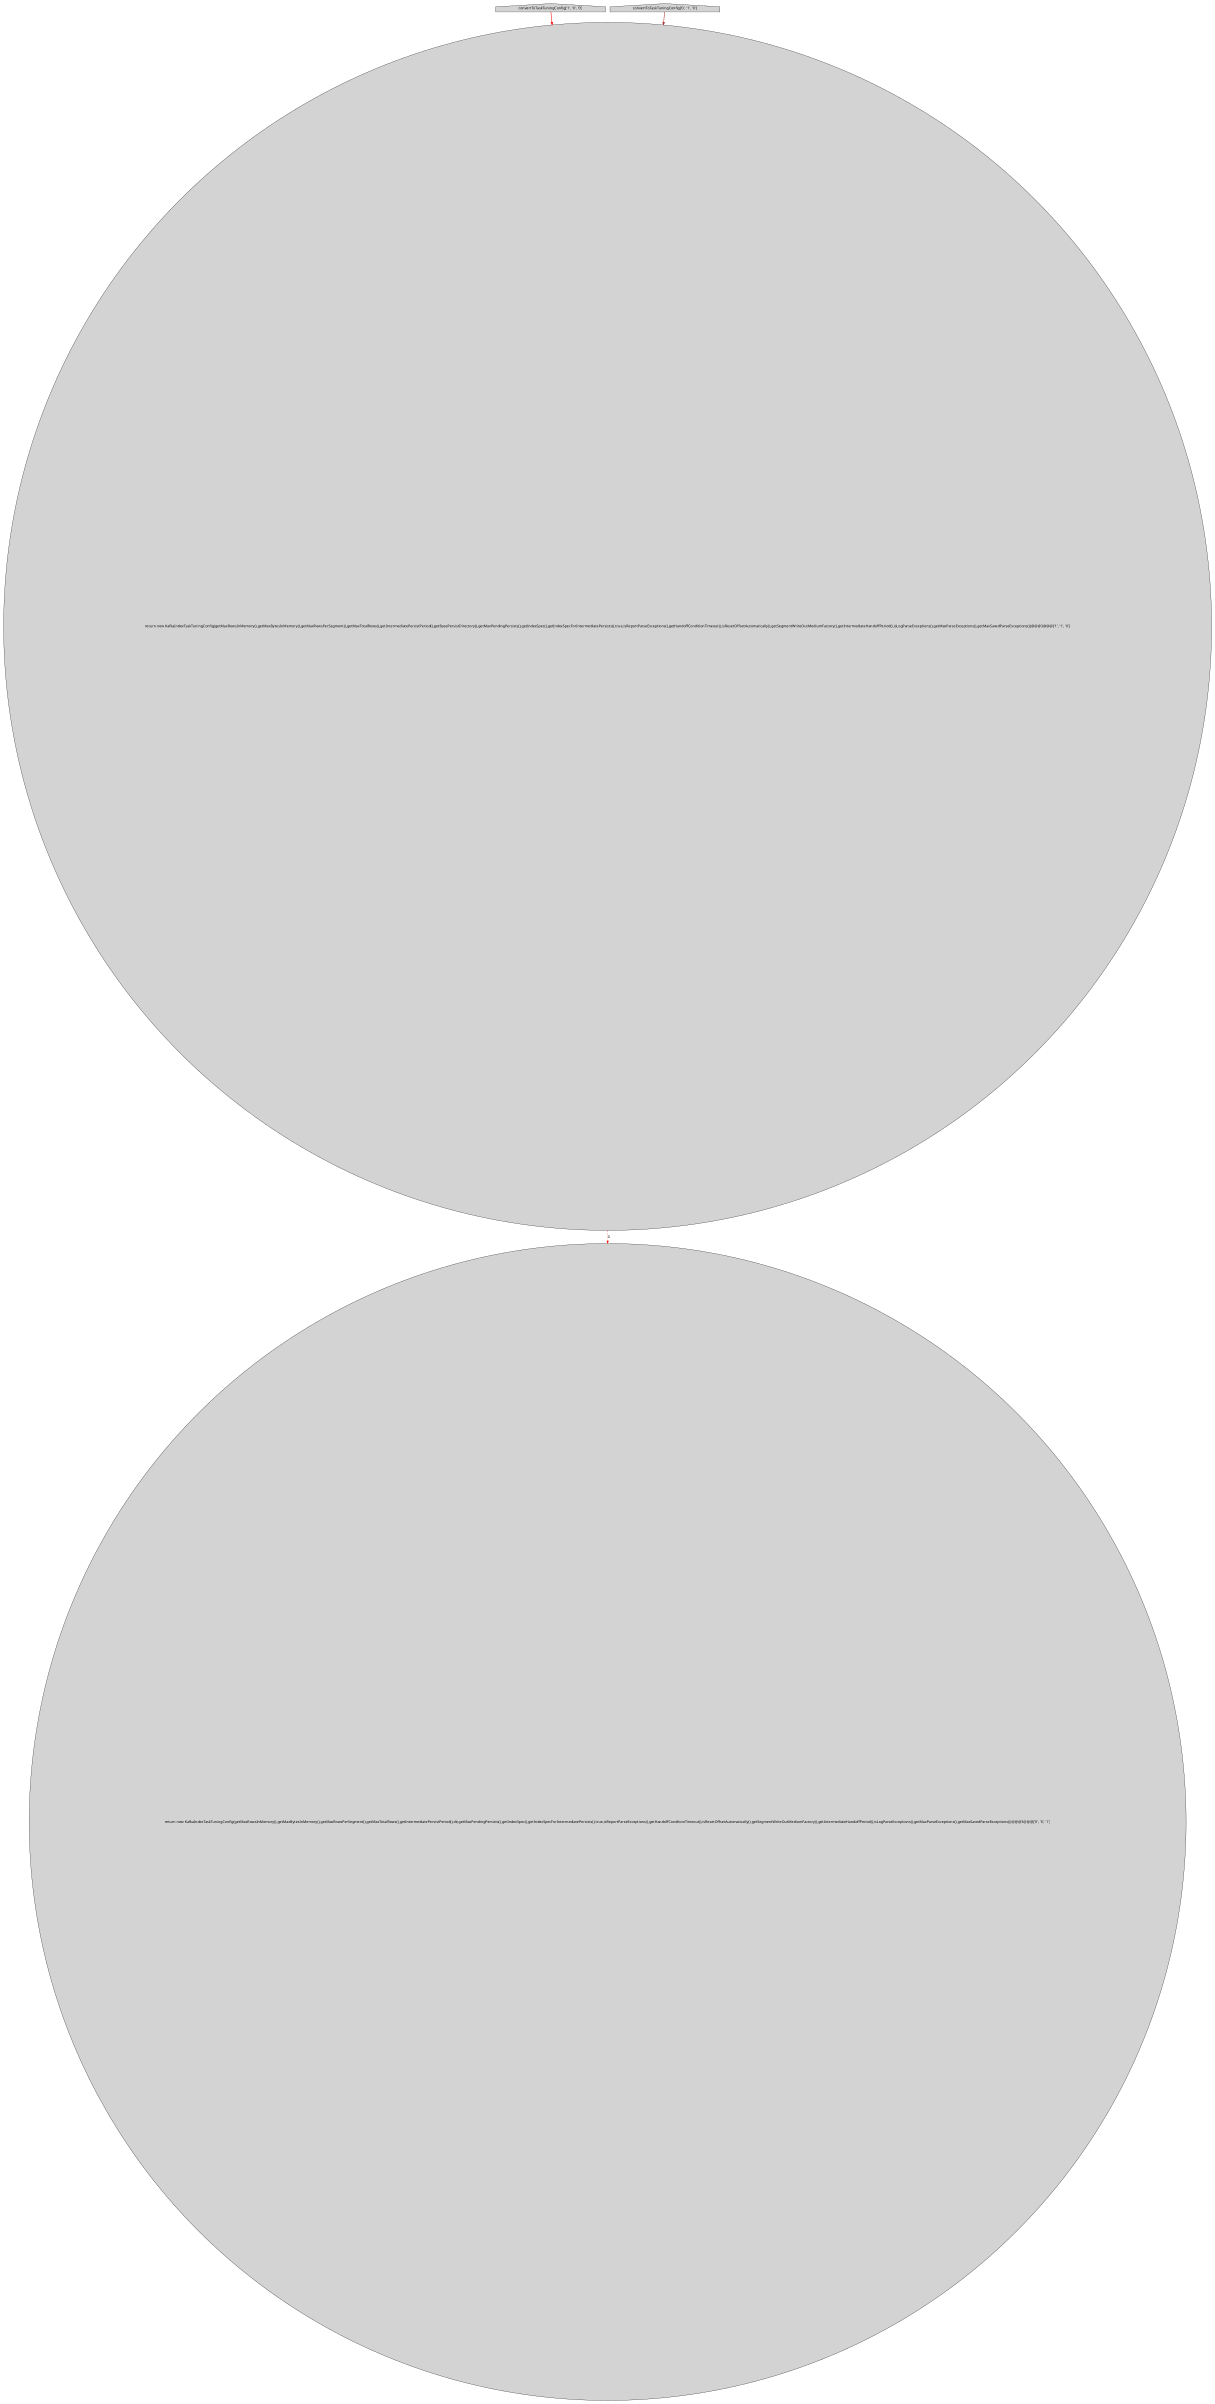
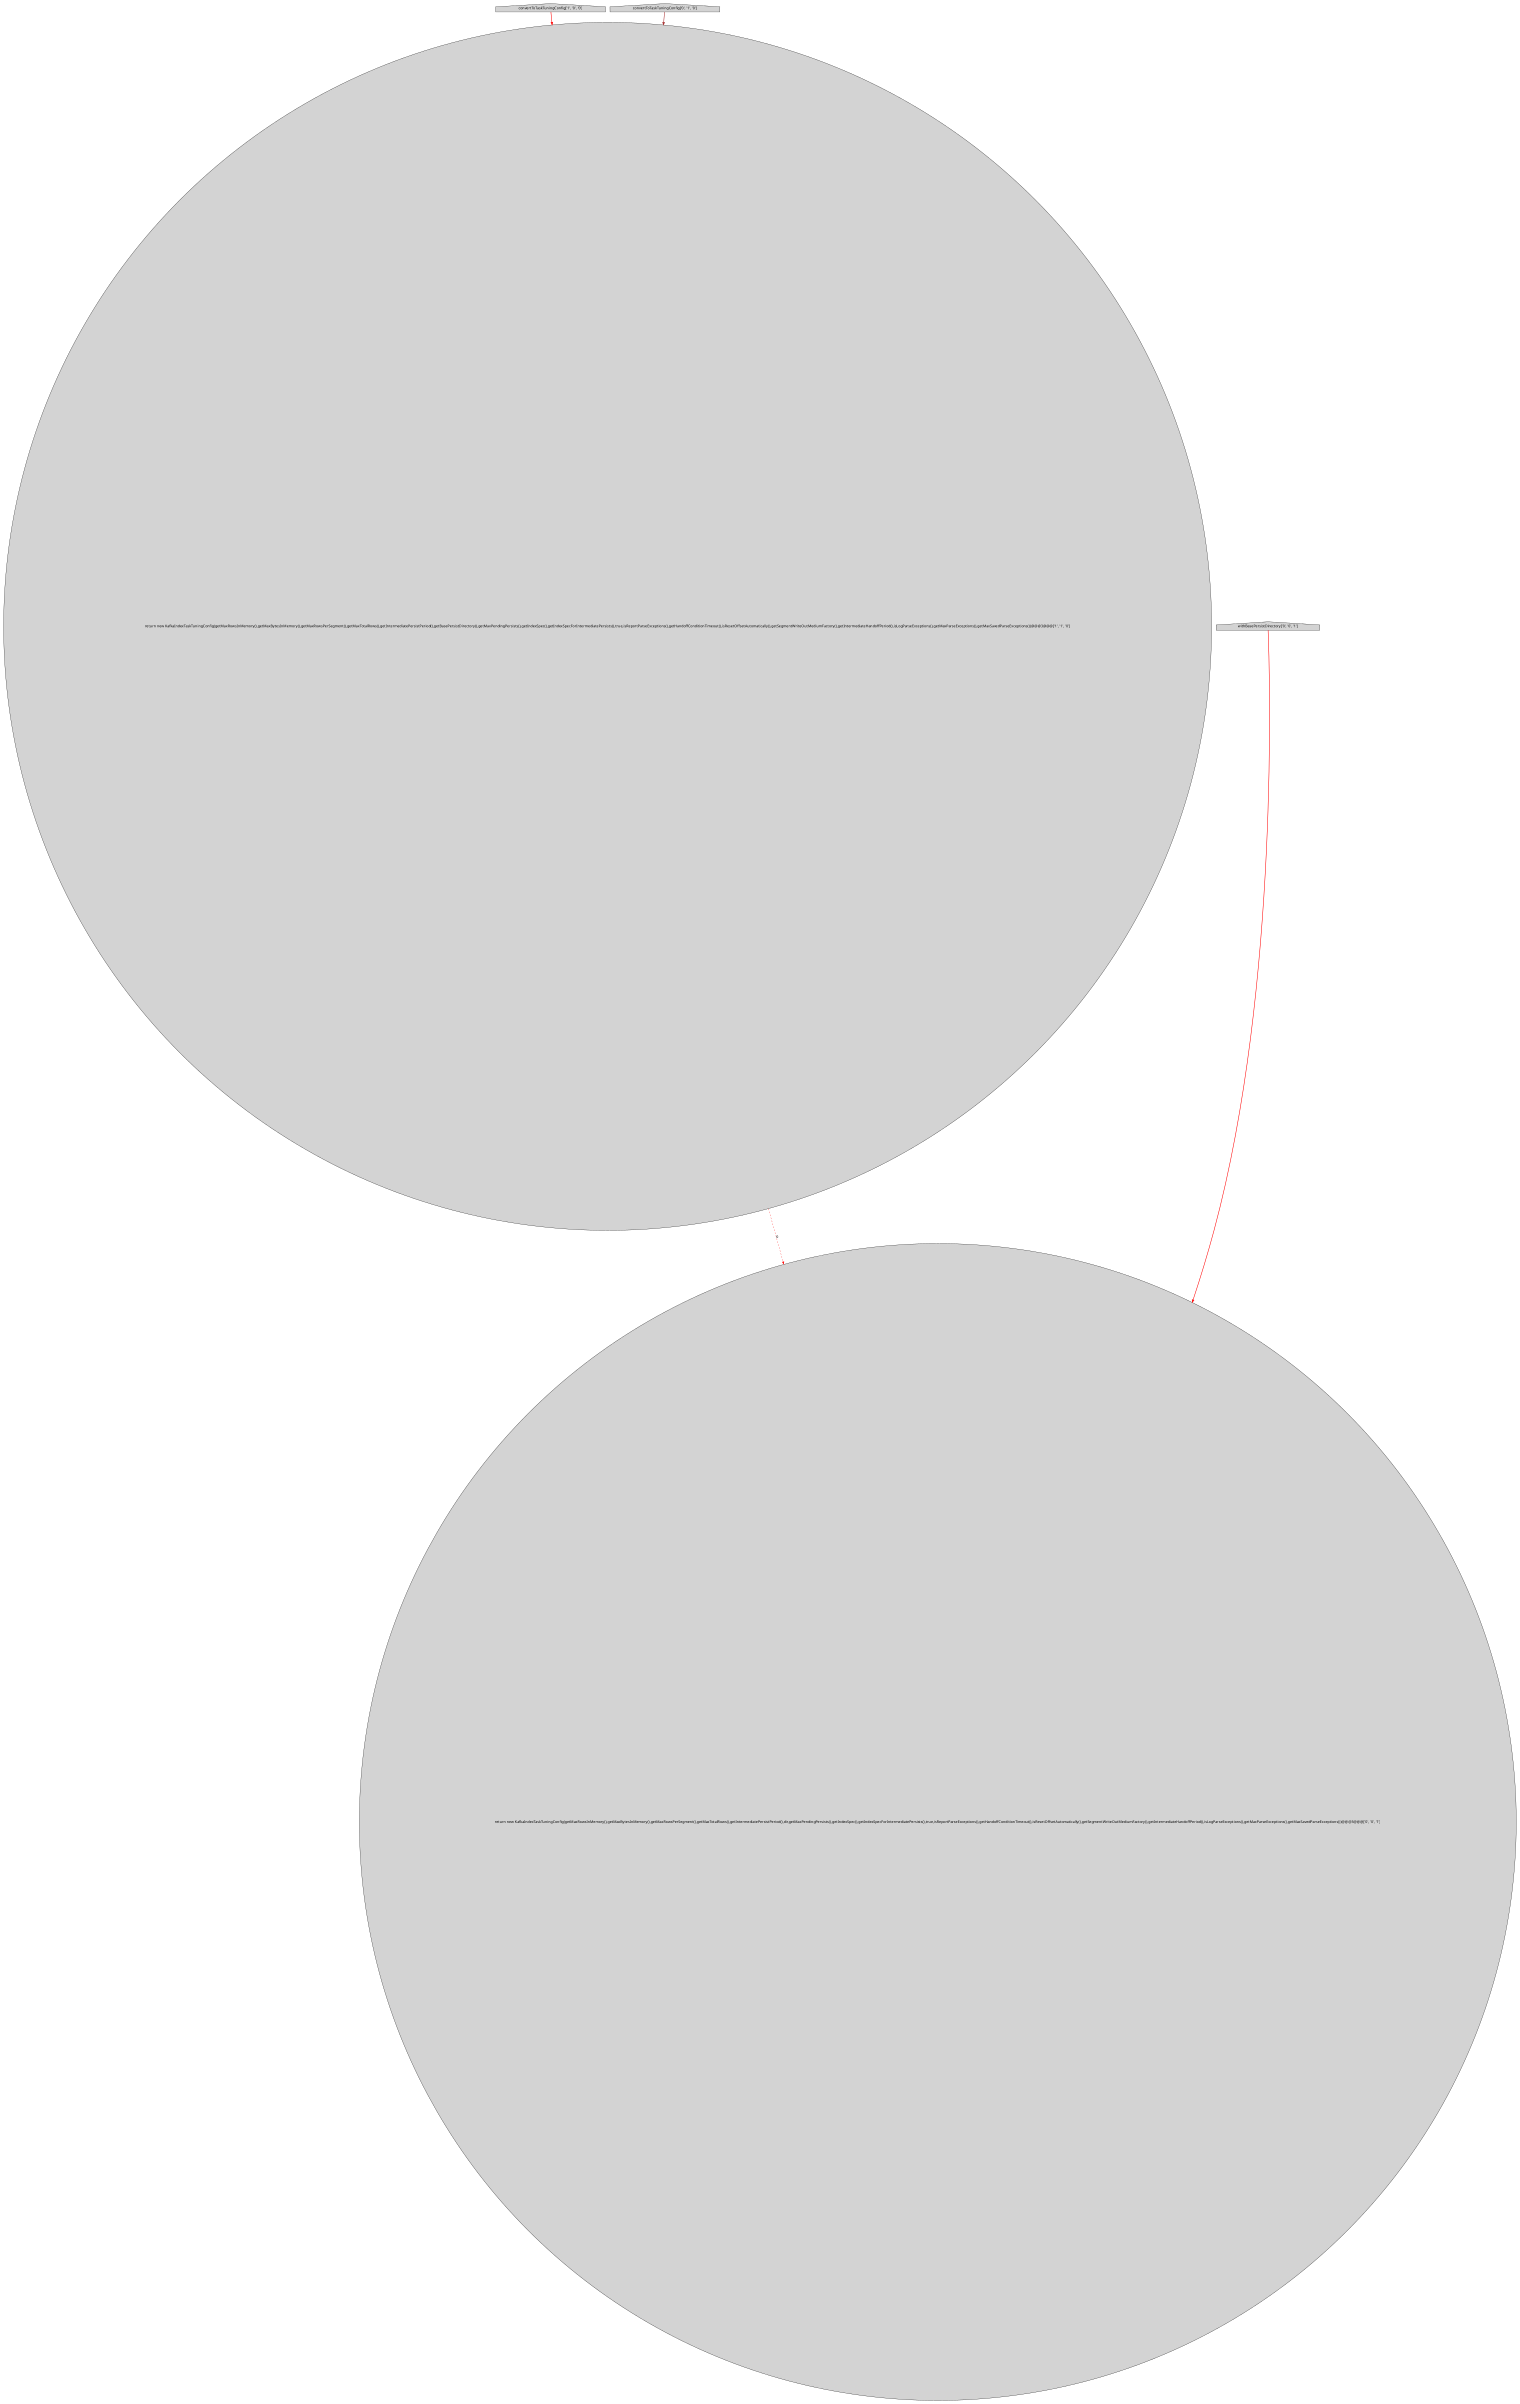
none -> (1268, 626)
